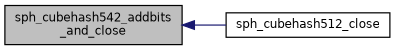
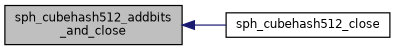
(94, 25) -> (94, 25)
